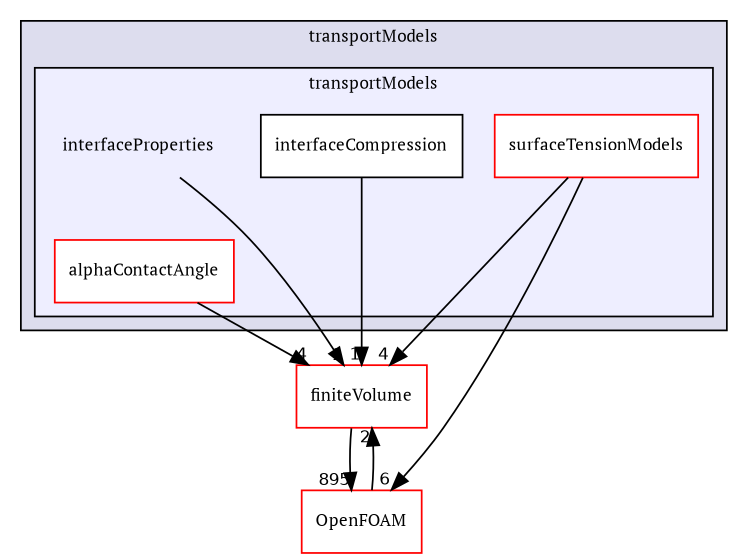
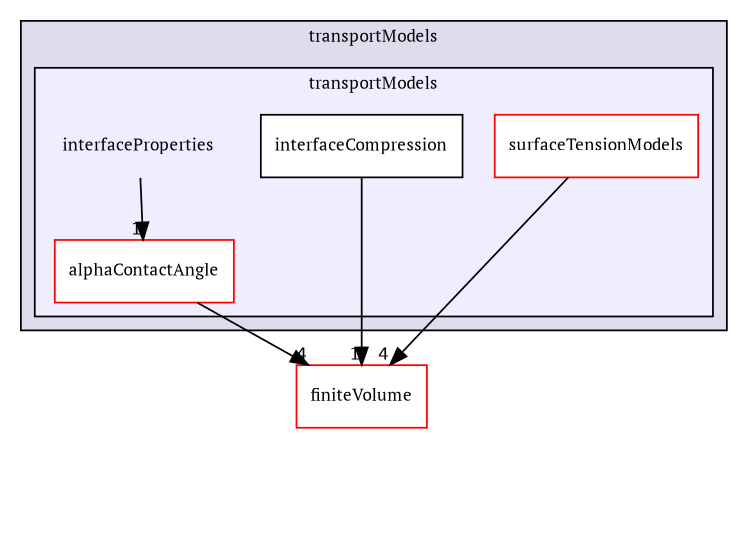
(265, 257) -> (141, 200)
(362, 522) -> none
